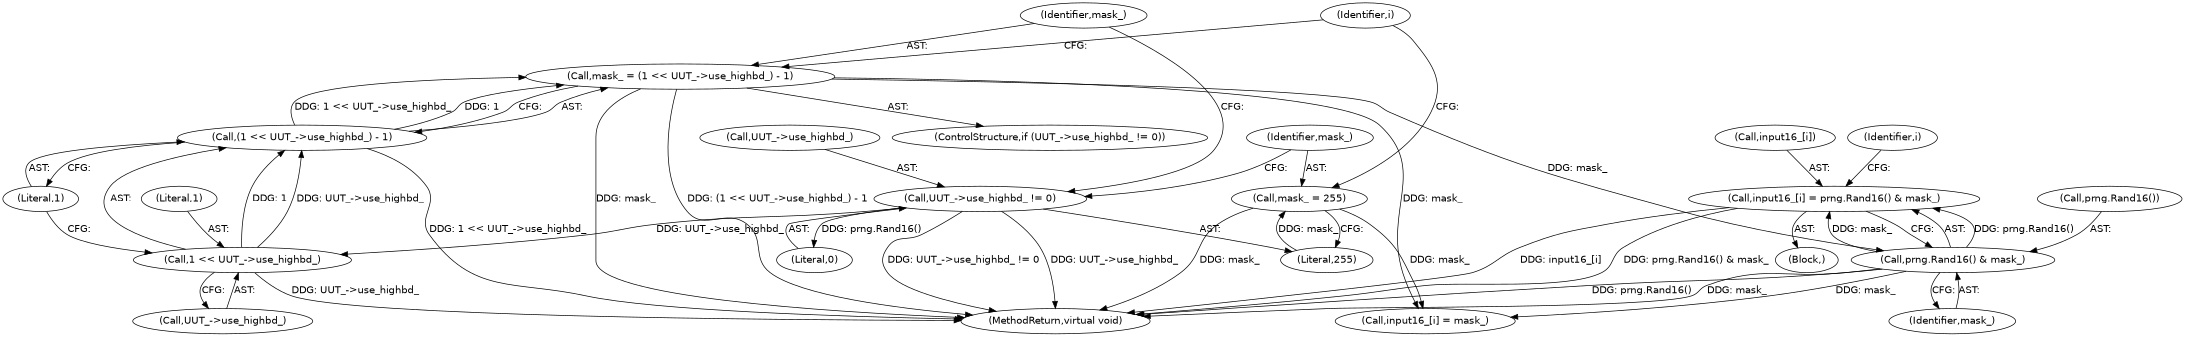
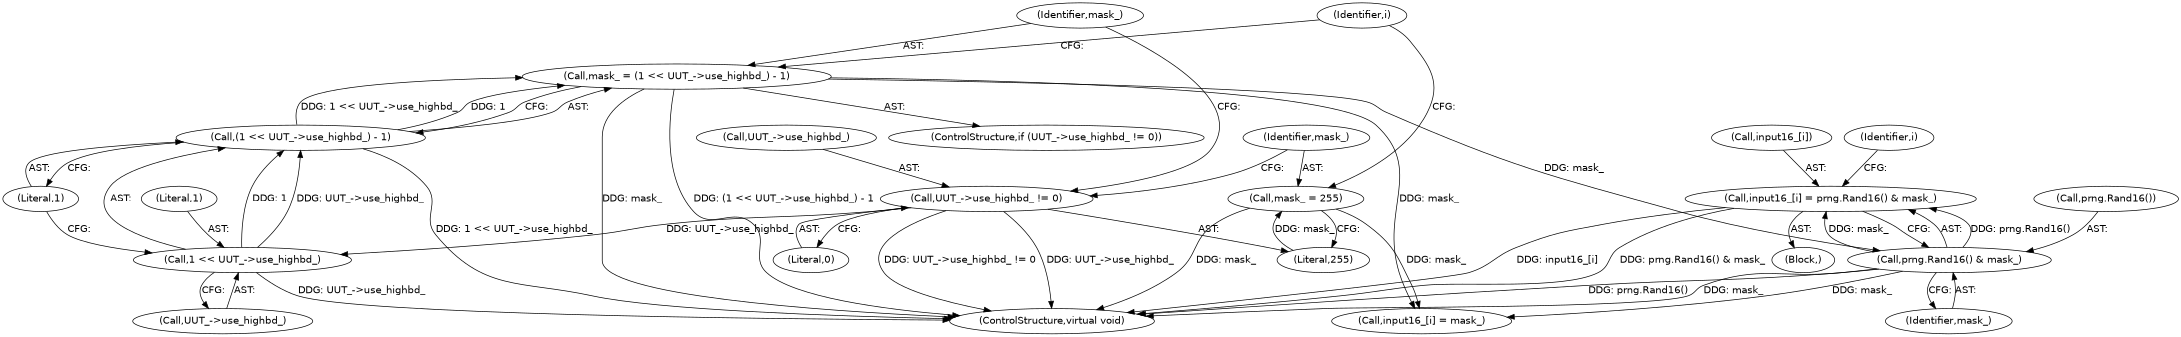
(871, 229) -> (851, 229)
(1056, 321) -> (1052, 321)
